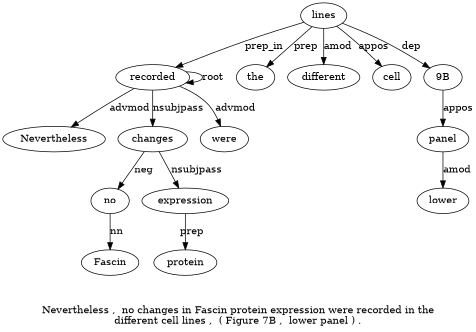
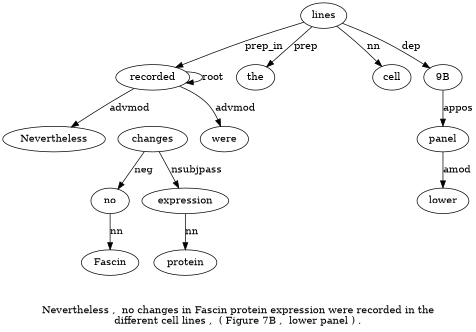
(374, 46) -> (374, 46)
(324, 77) -> none
(153, 105) -> none
(192, 232) -> (192, 232)
